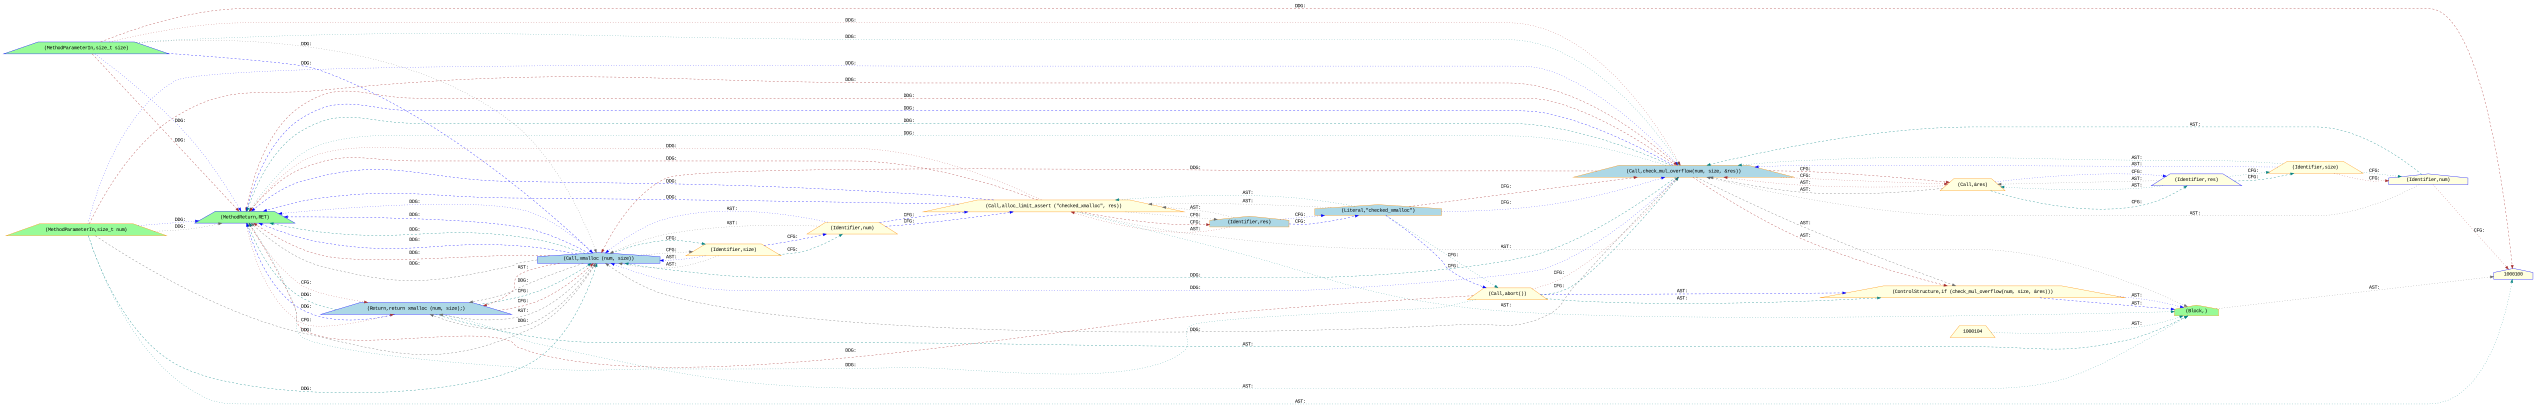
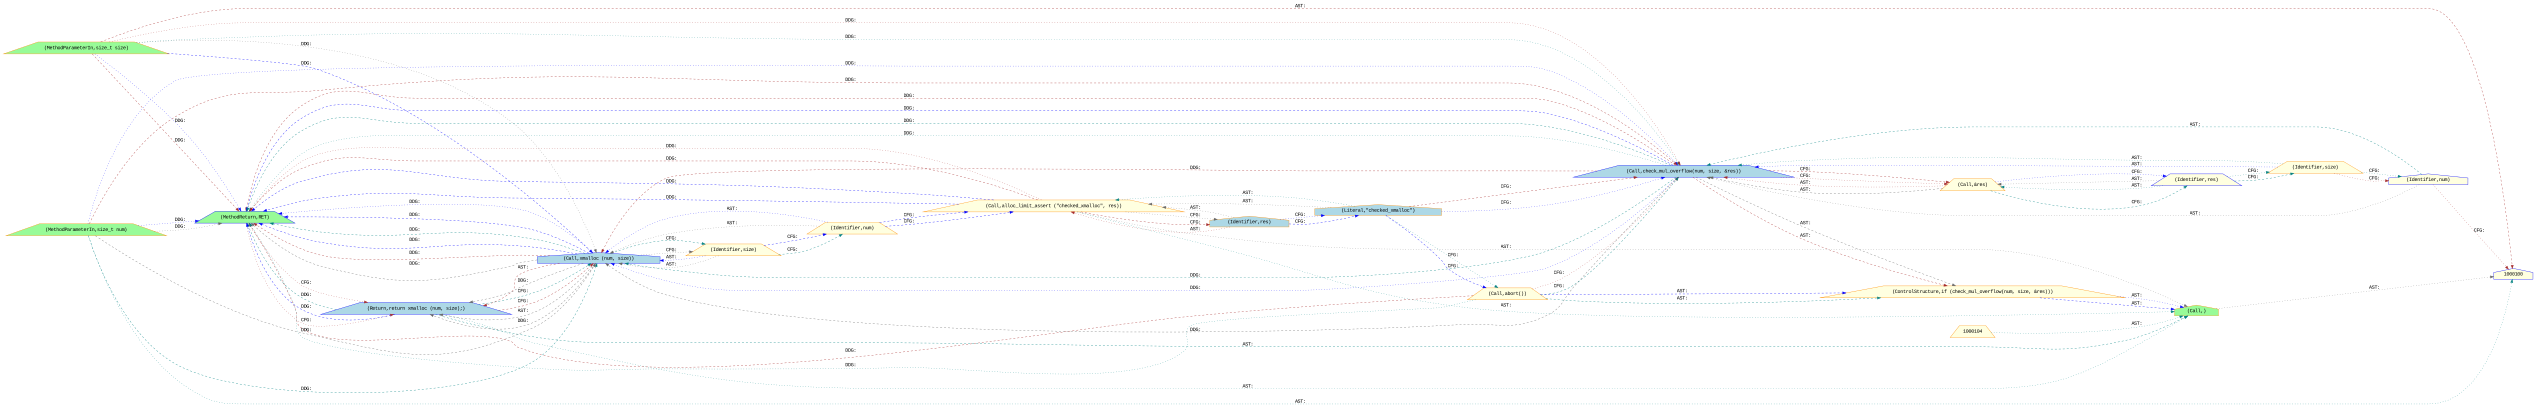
(1302, 6) -> (1302, 6)
(86, 48) -> (86, 48)
(1684, 171) -> (1684, 171)
(2197, 311) -> (2197, 311)
